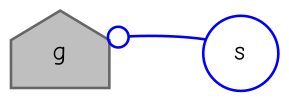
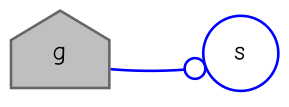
(167, 36) -> (147, 71)
